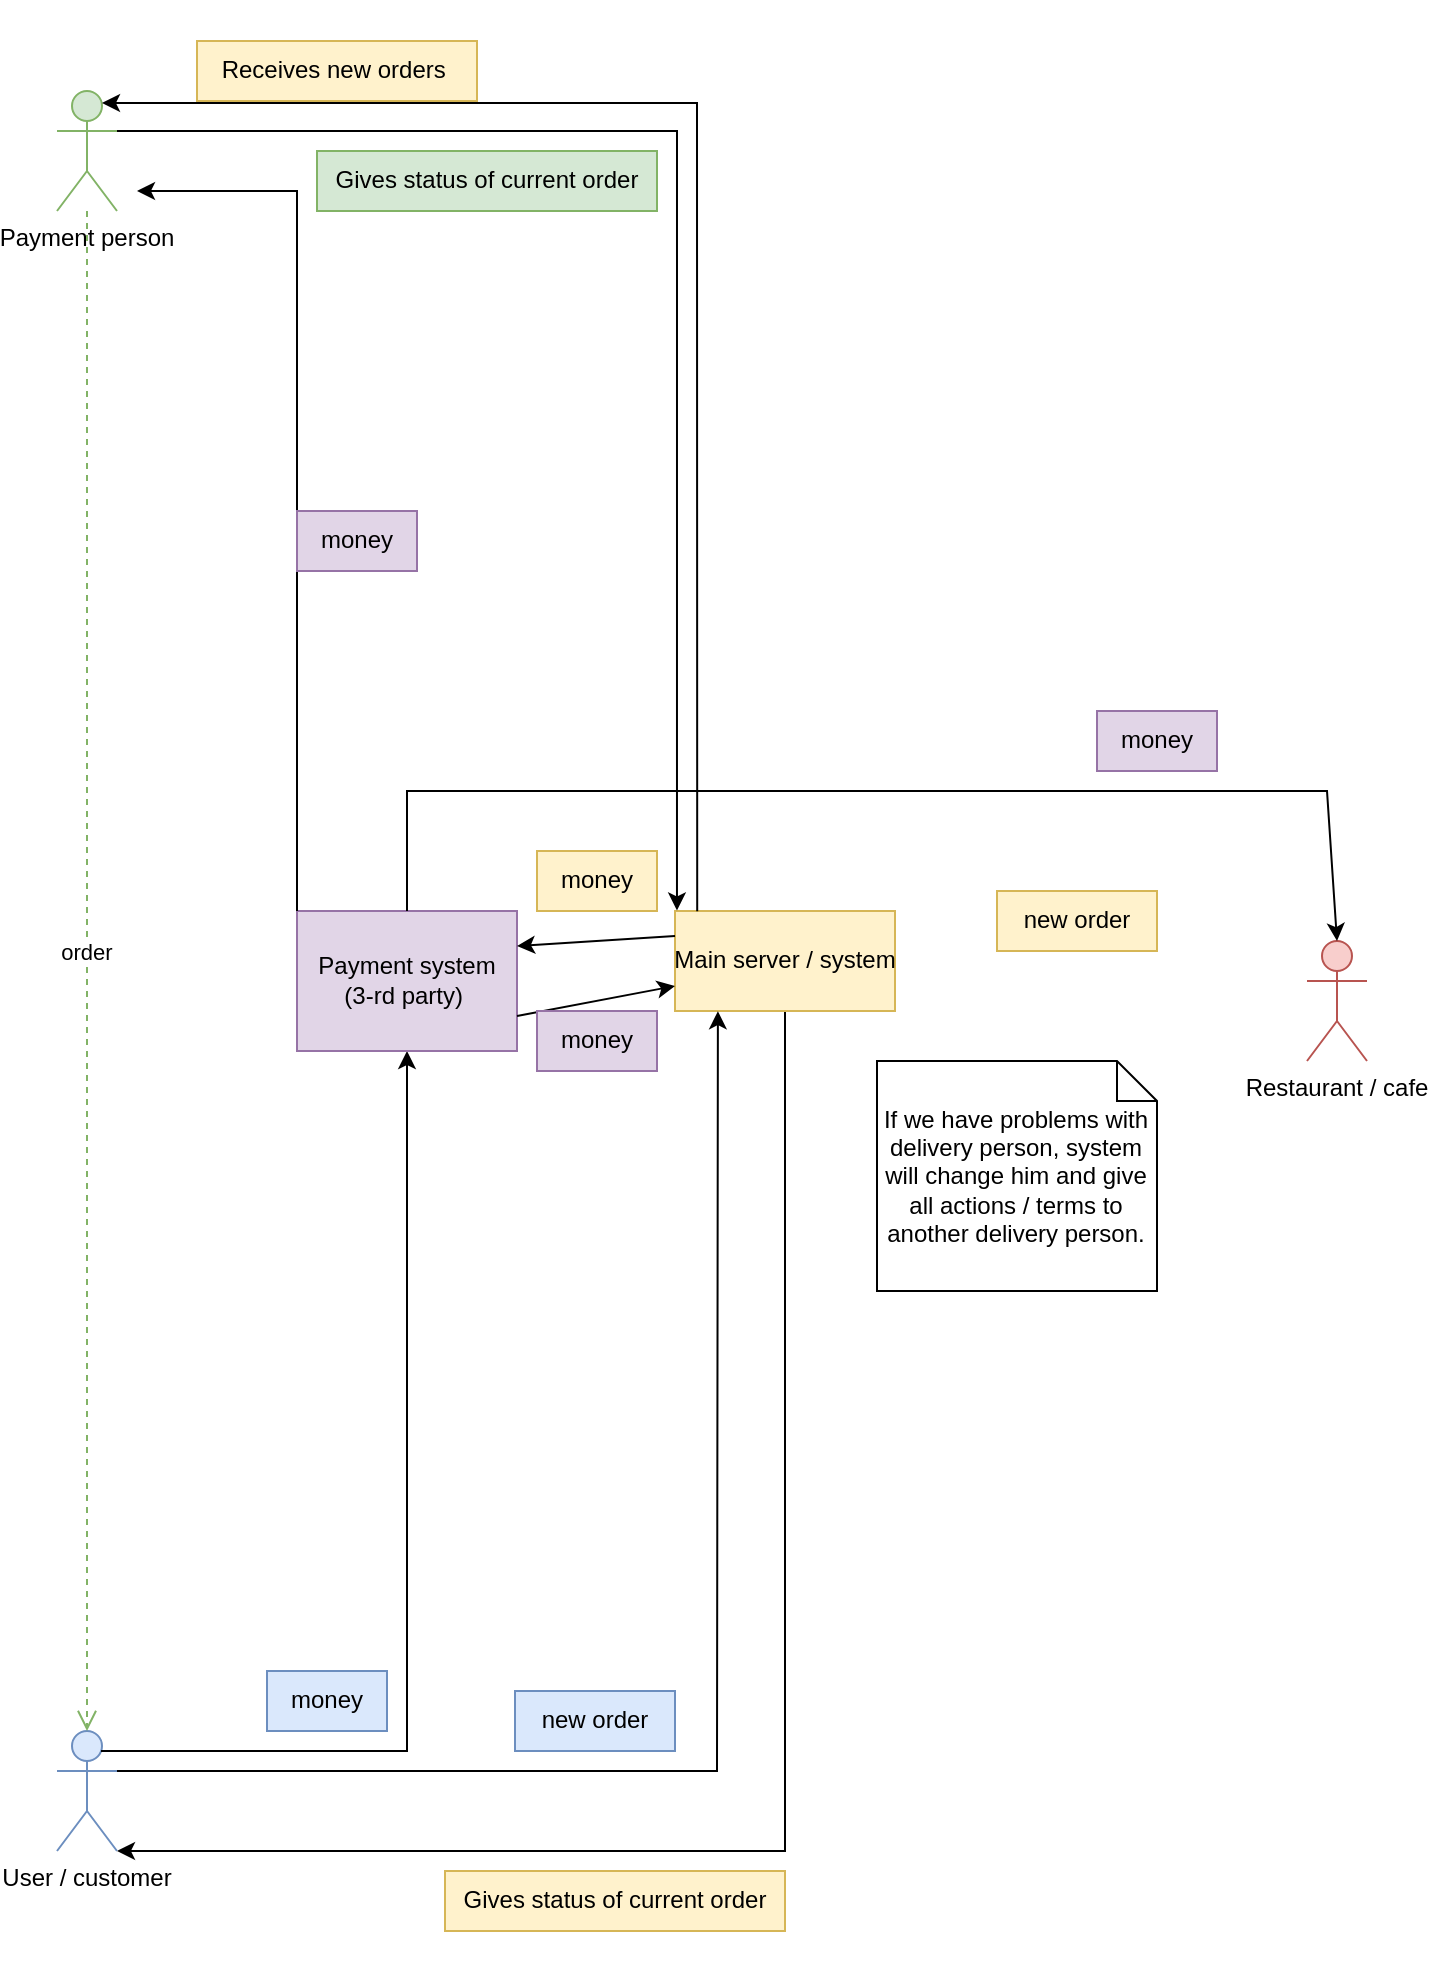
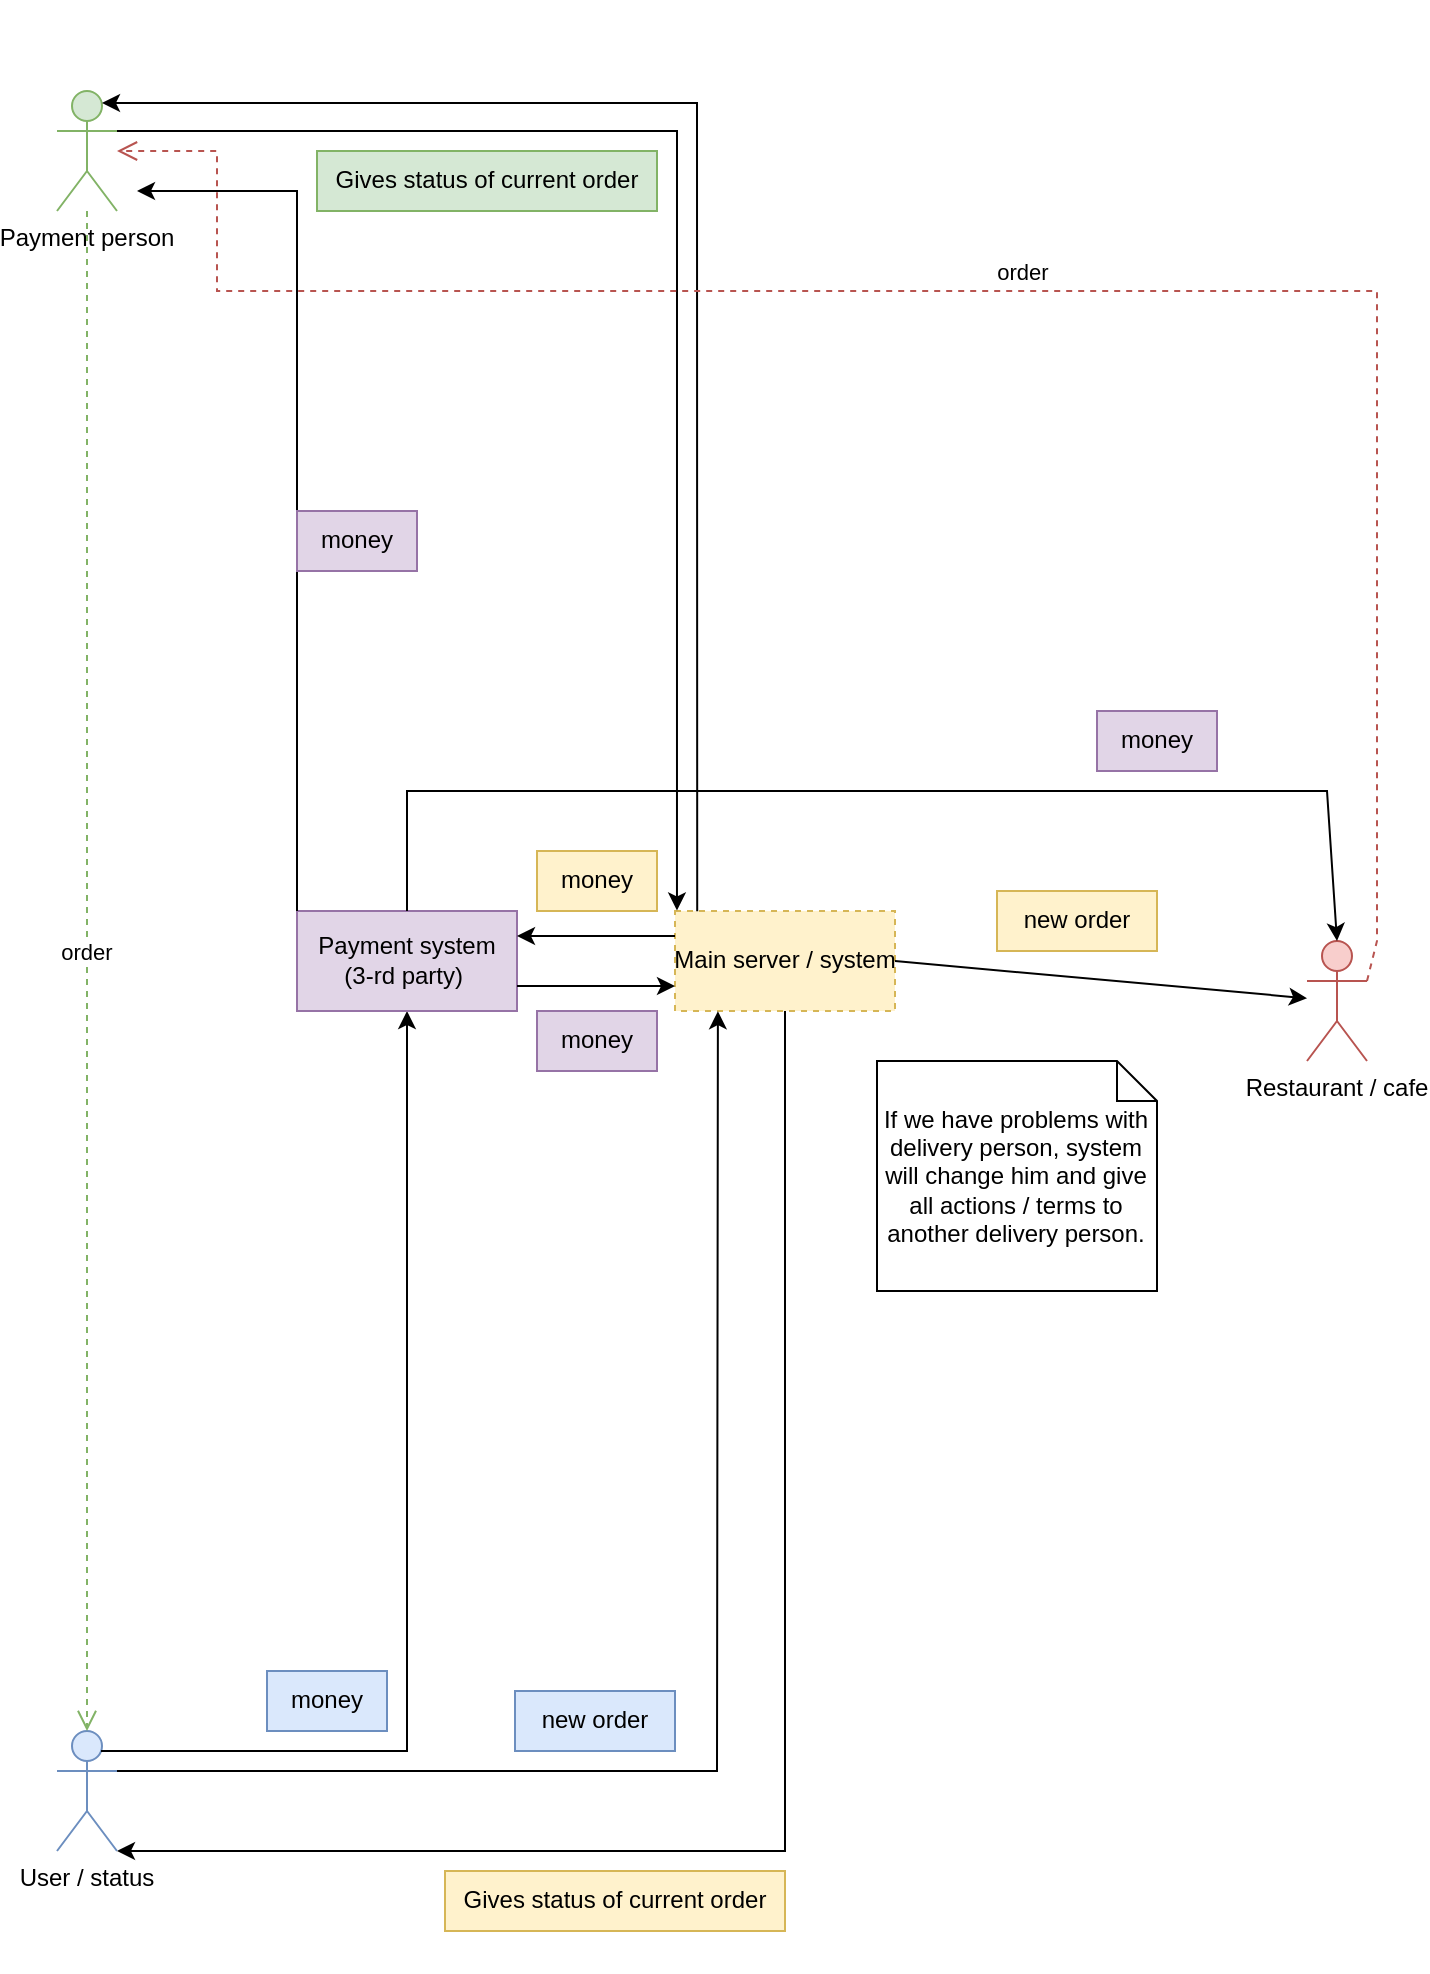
(337, 71) -> none
none -> (1024, 291)
(785, 961) -> (785, 961)
none -> (1095, 979)
(407, 981) -> (407, 961)
(88, 1879) -> (88, 1879)
